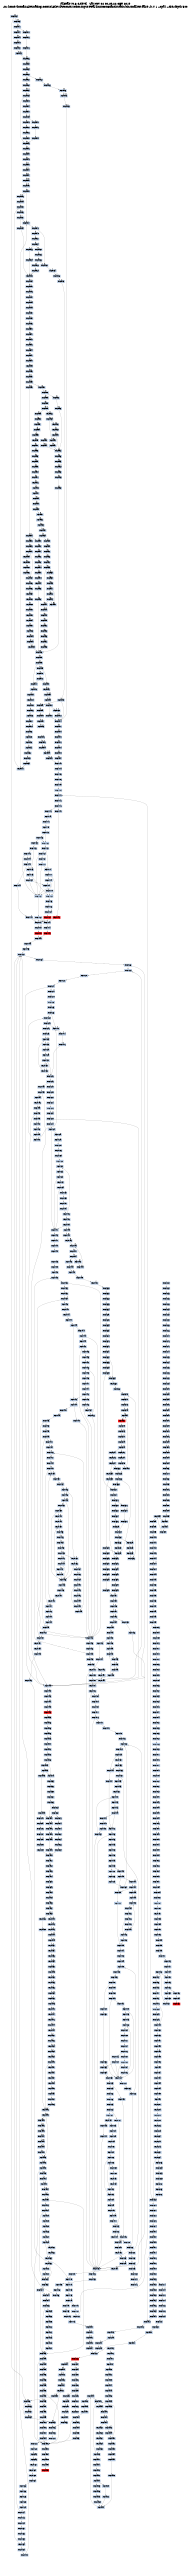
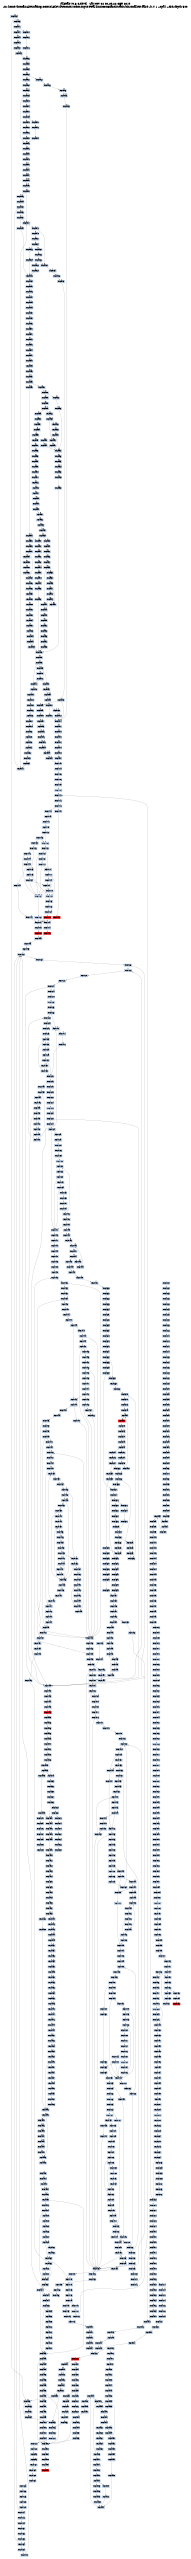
none -> (41, 732)
none -> (55, 1257)
(43, 2168) -> none
